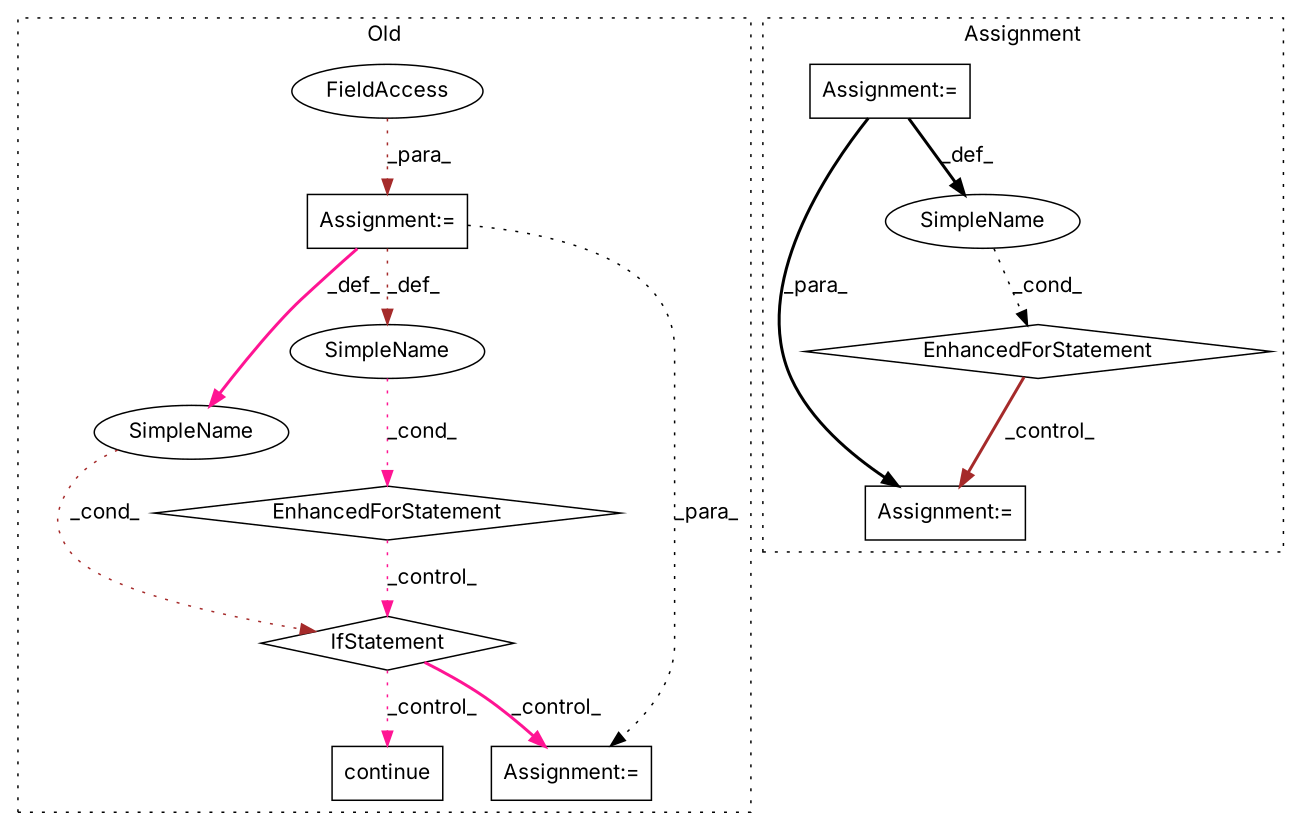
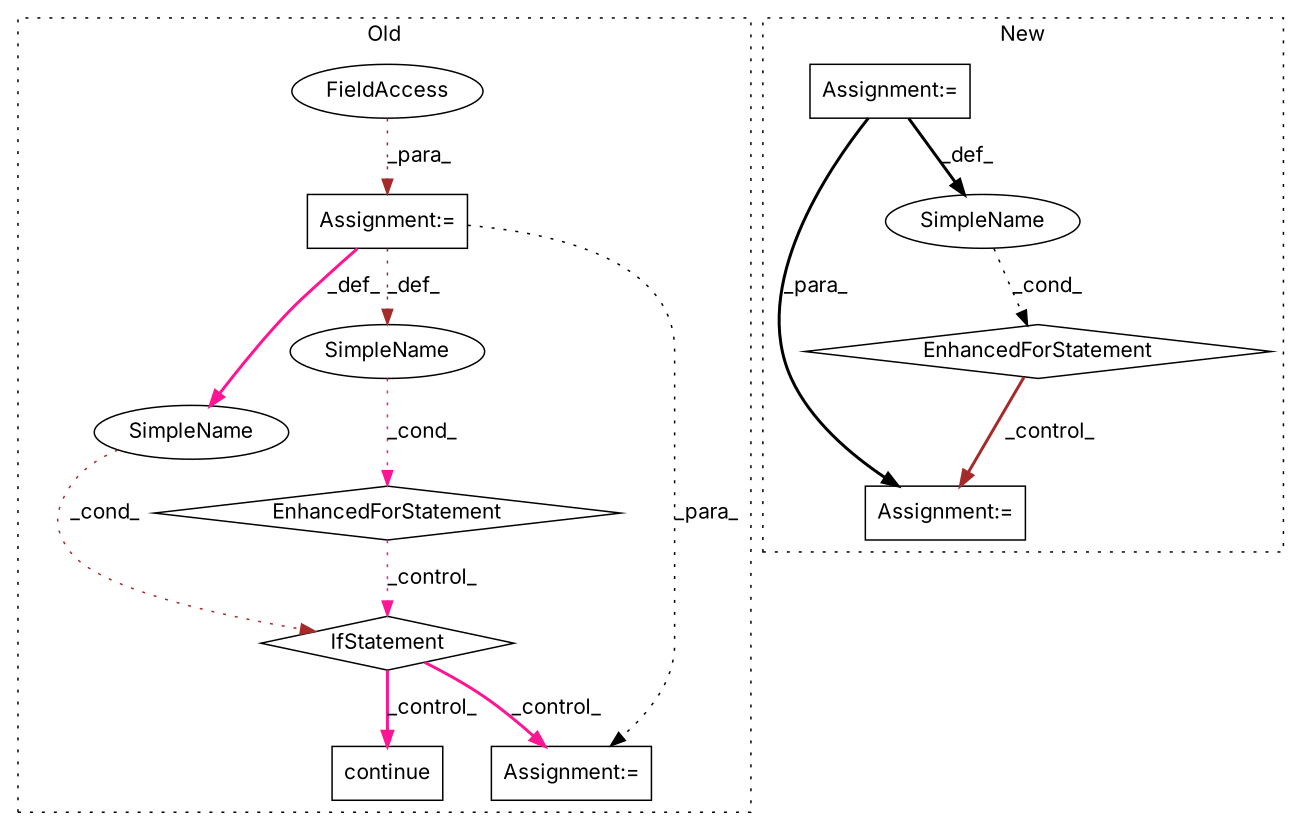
(1023, 35) -> (1023, 35)
(387, 701) -> (387, 701)
